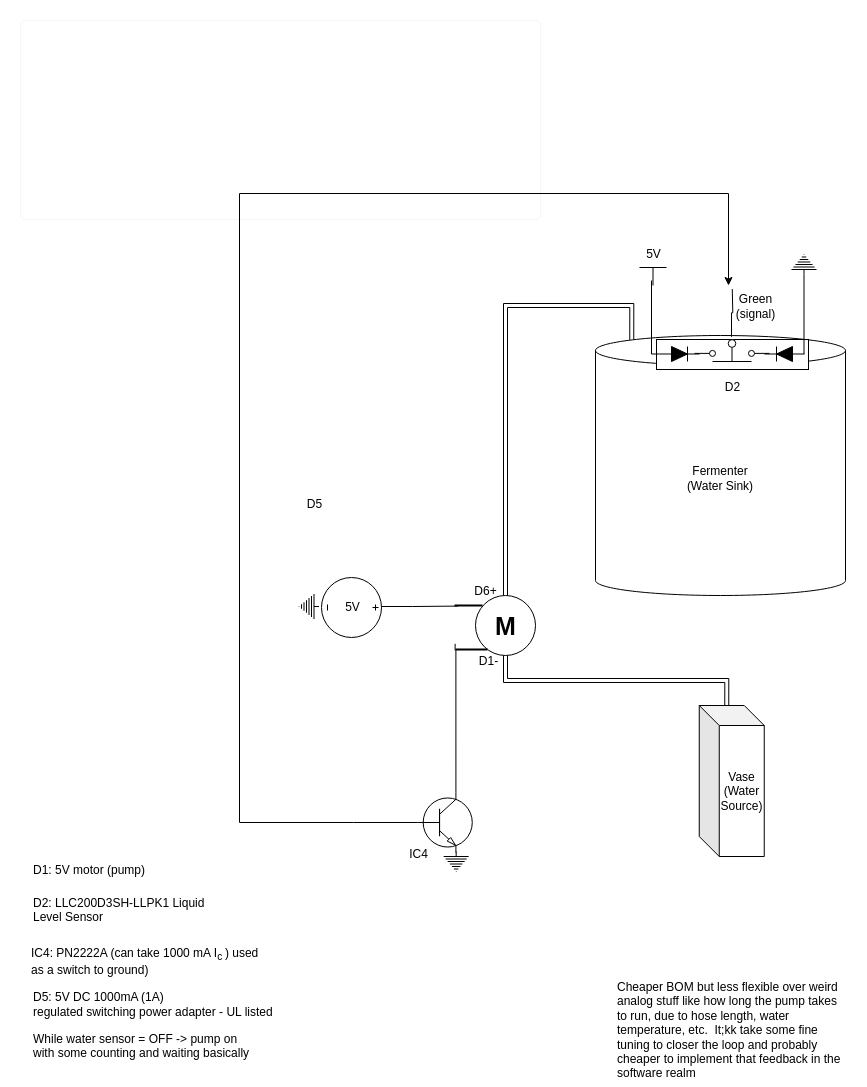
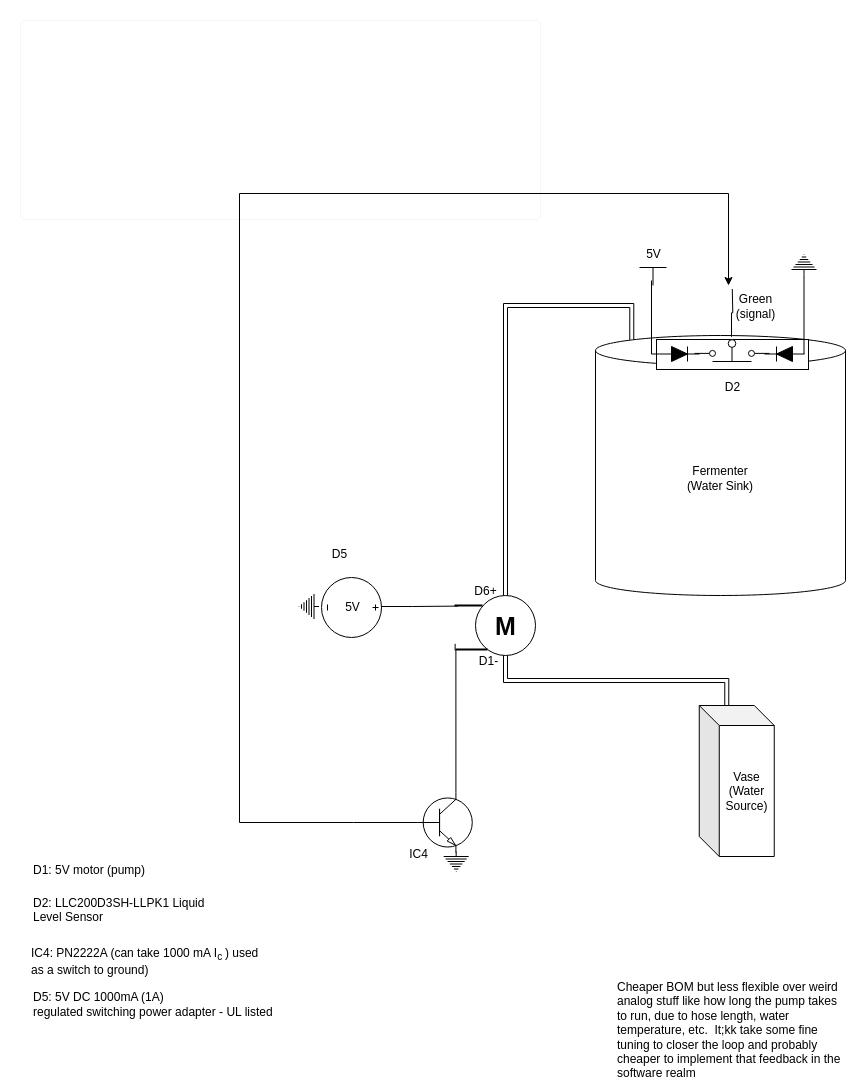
(314, 505) -> (339, 555)
(732, 781) -> (737, 781)
(147, 1045) -> none
